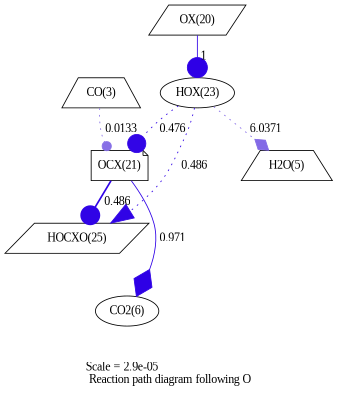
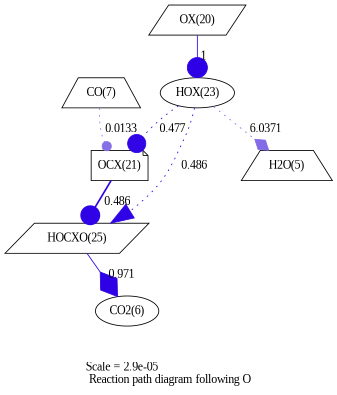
(101, 93) -> (101, 93)
(171, 129) -> (171, 129)
(154, 223) -> (94, 263)
